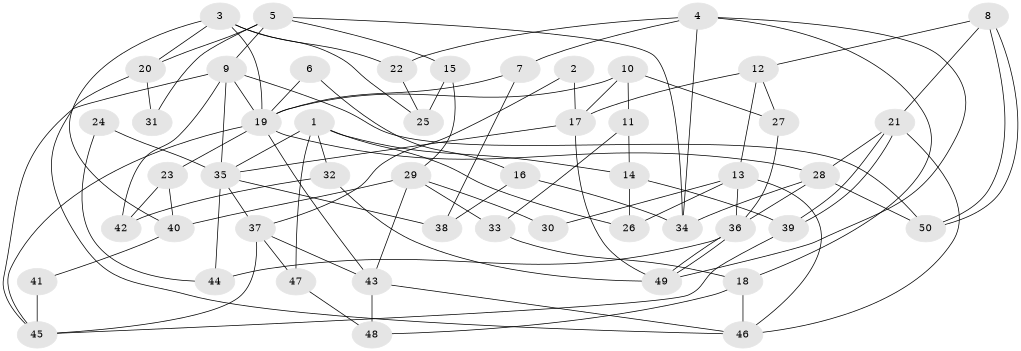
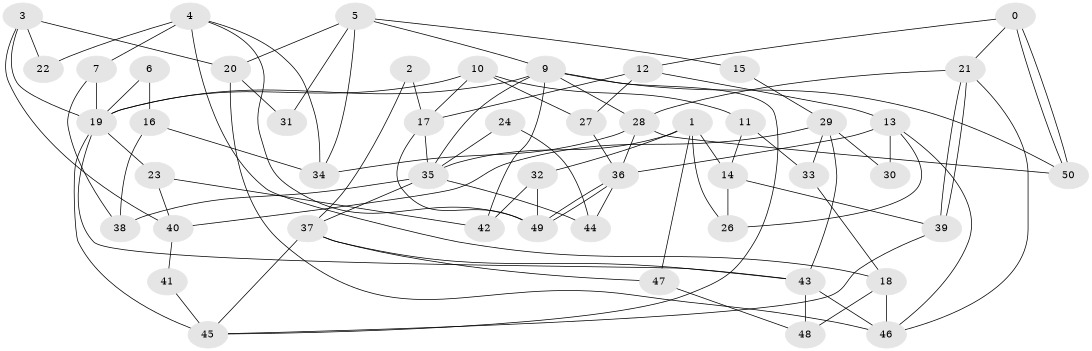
(989, 16) -> (1016, 16)
(424, 122) -> none
(538, 157) -> (596, 98)
